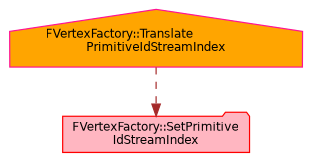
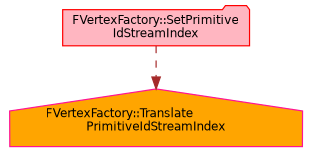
(156, 85) -> (156, 61)
